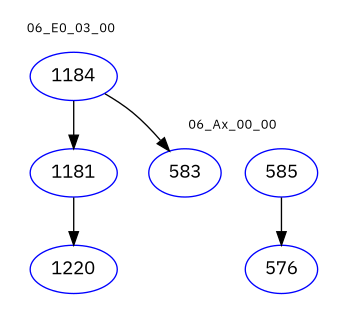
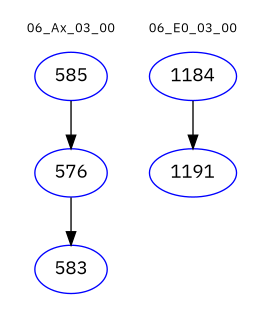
(233, 125) -> (72, 29)
(147, 126) -> (71, 215)
(74, 173) -> (193, 173)
(74, 269) -> none
